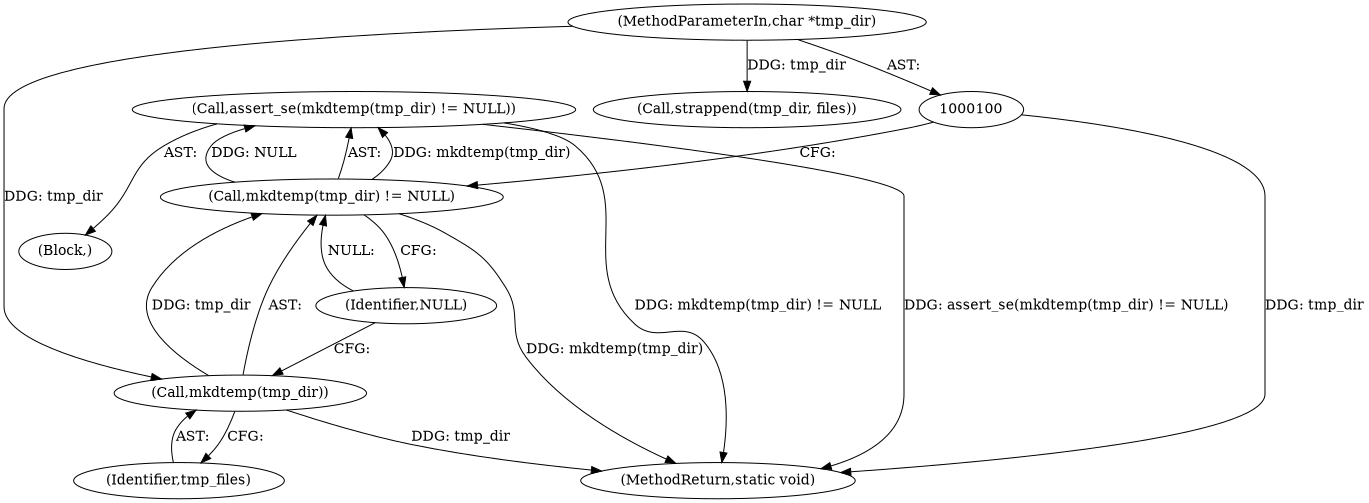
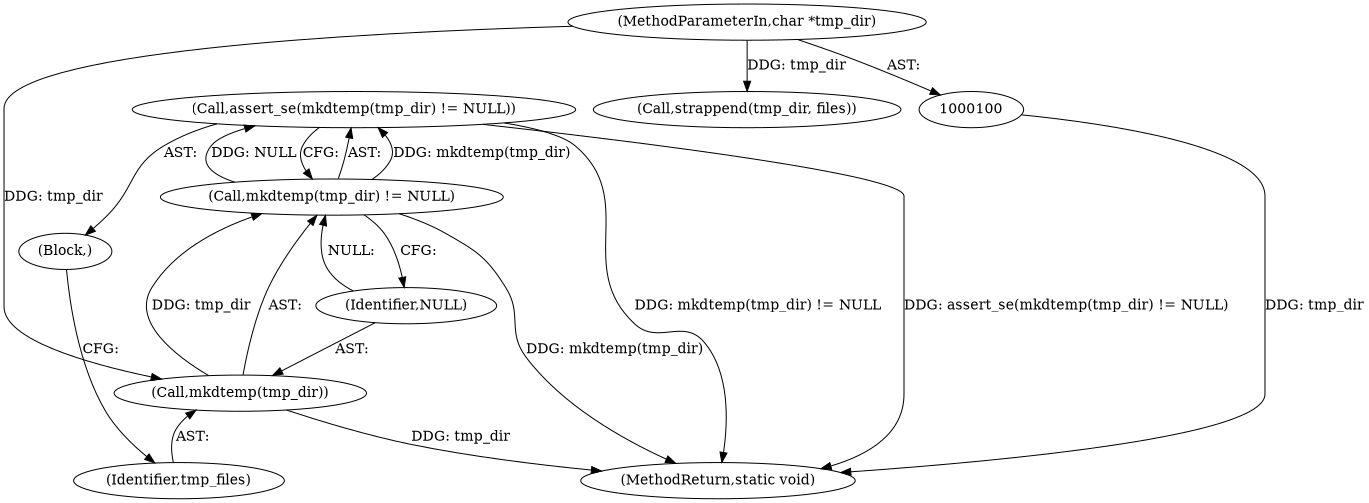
(706, 160) -> (302, 147)
(354, 349) -> (354, 349)
(224, 435) -> (88, 372)
